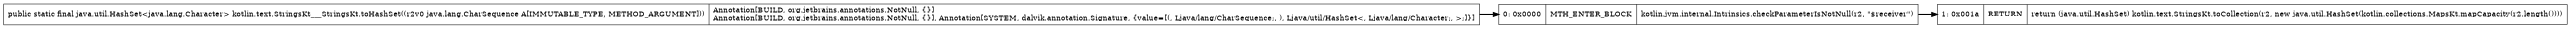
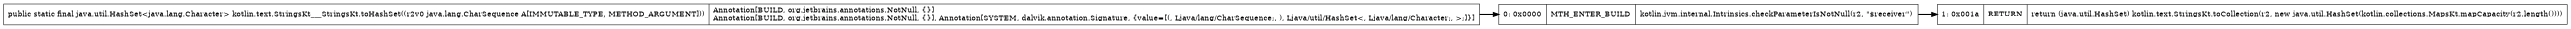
(1591, 14) -> (1591, 14)
